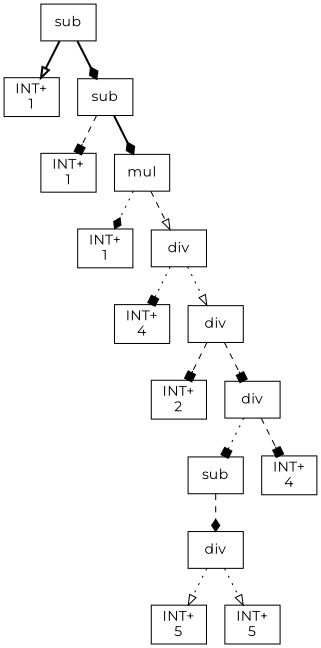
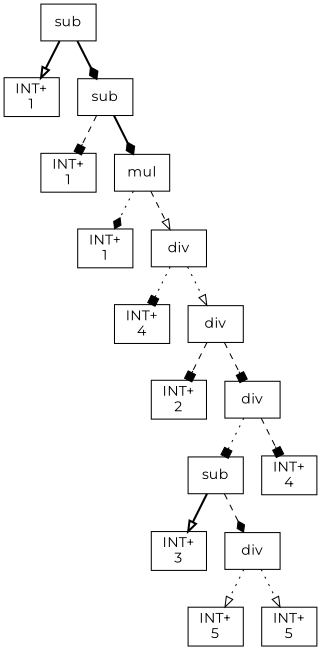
none -> (179, 551)
